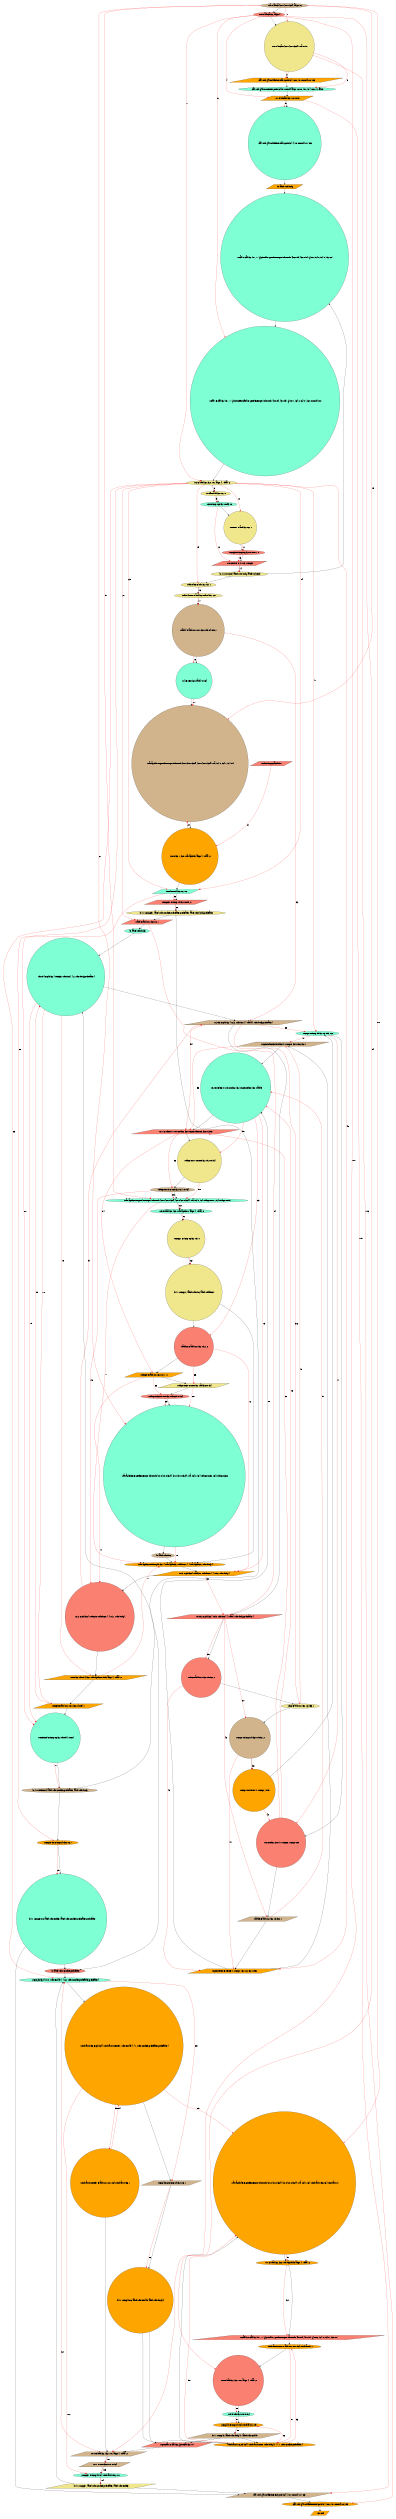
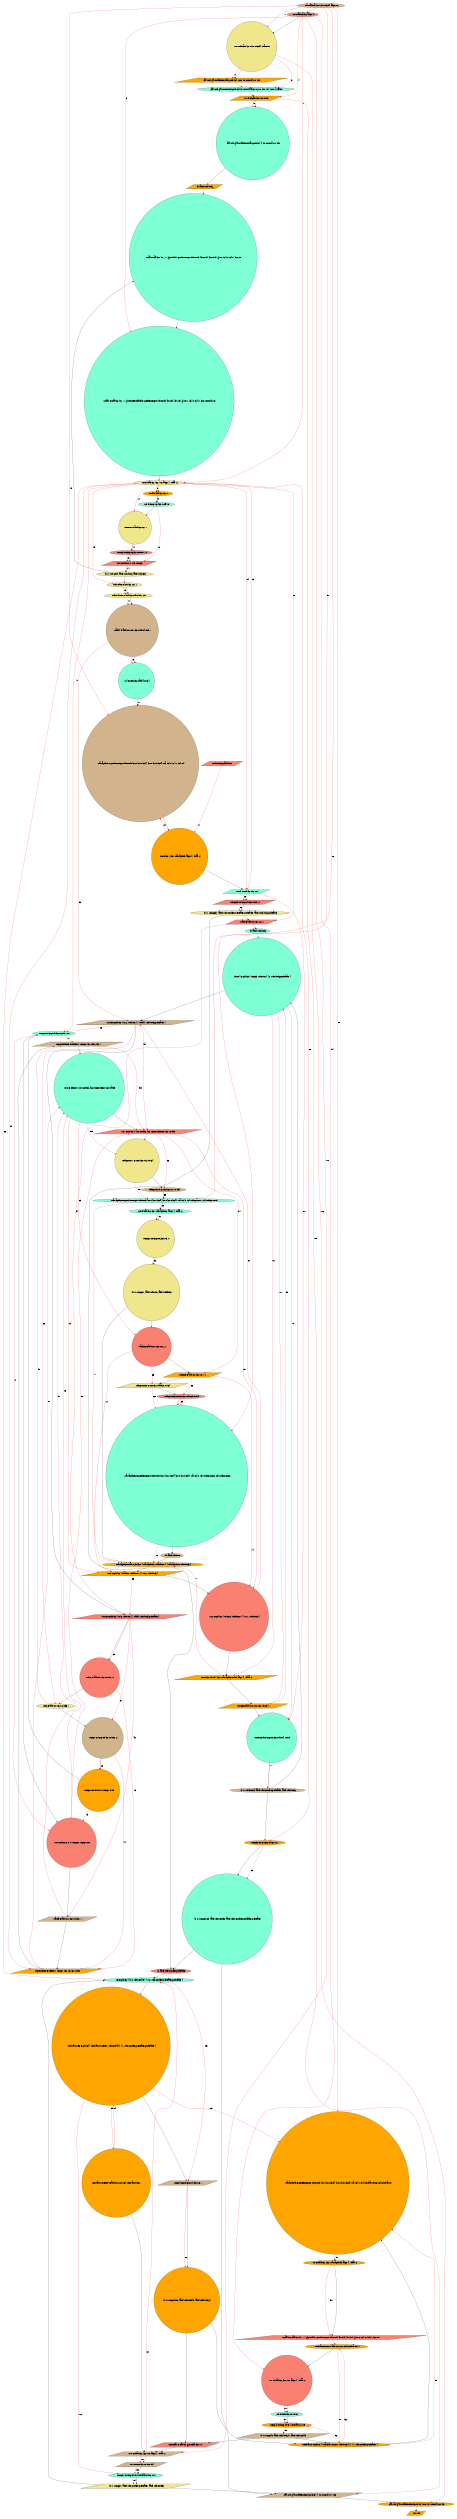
(216, 494) -> (158, 494)
(92, 1362) -> (243, 1343)
(238, 1580) -> (48, 1540)
